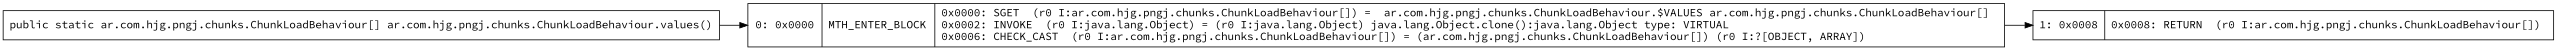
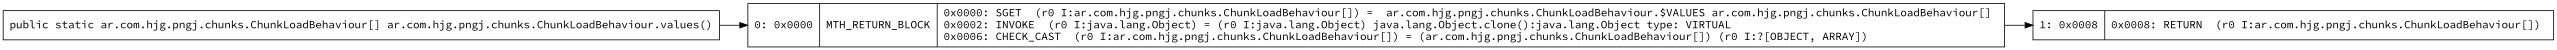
(877, 25) -> (878, 25)
